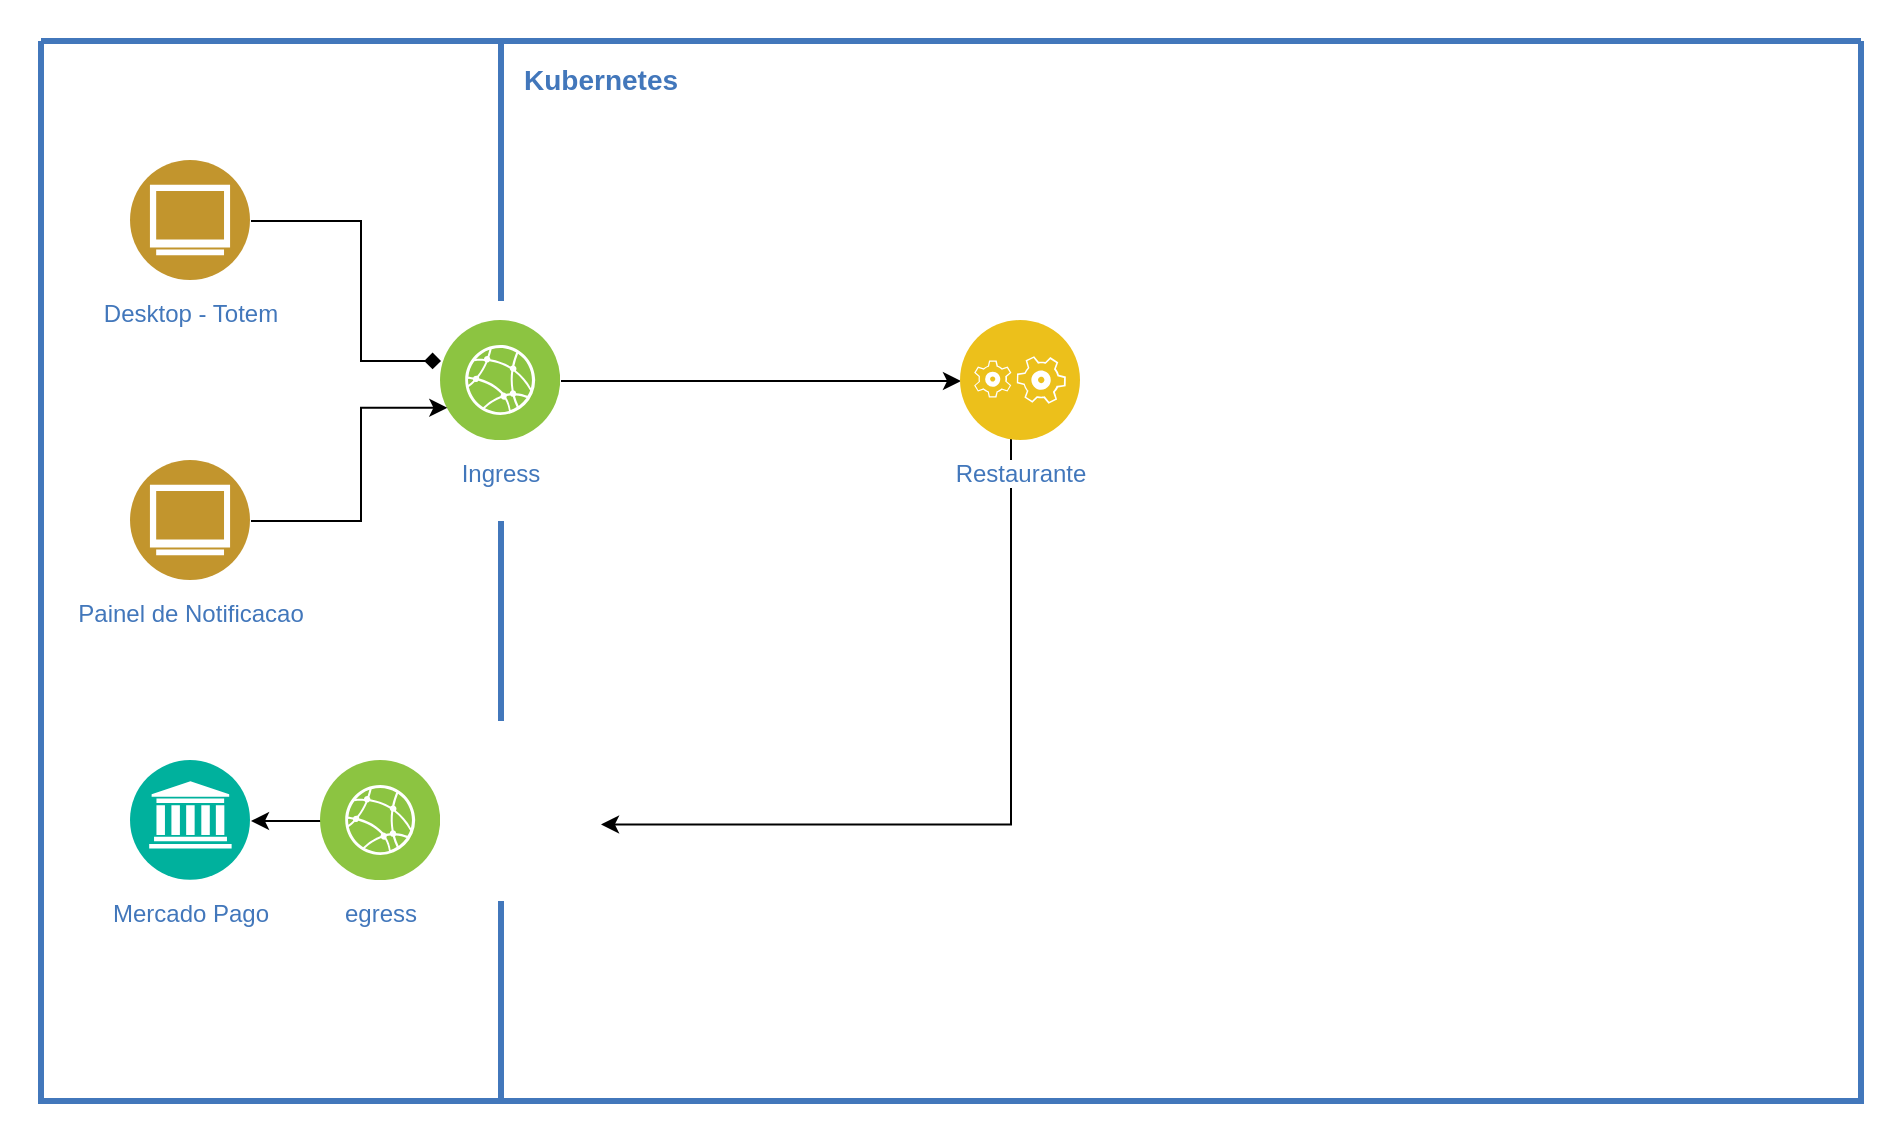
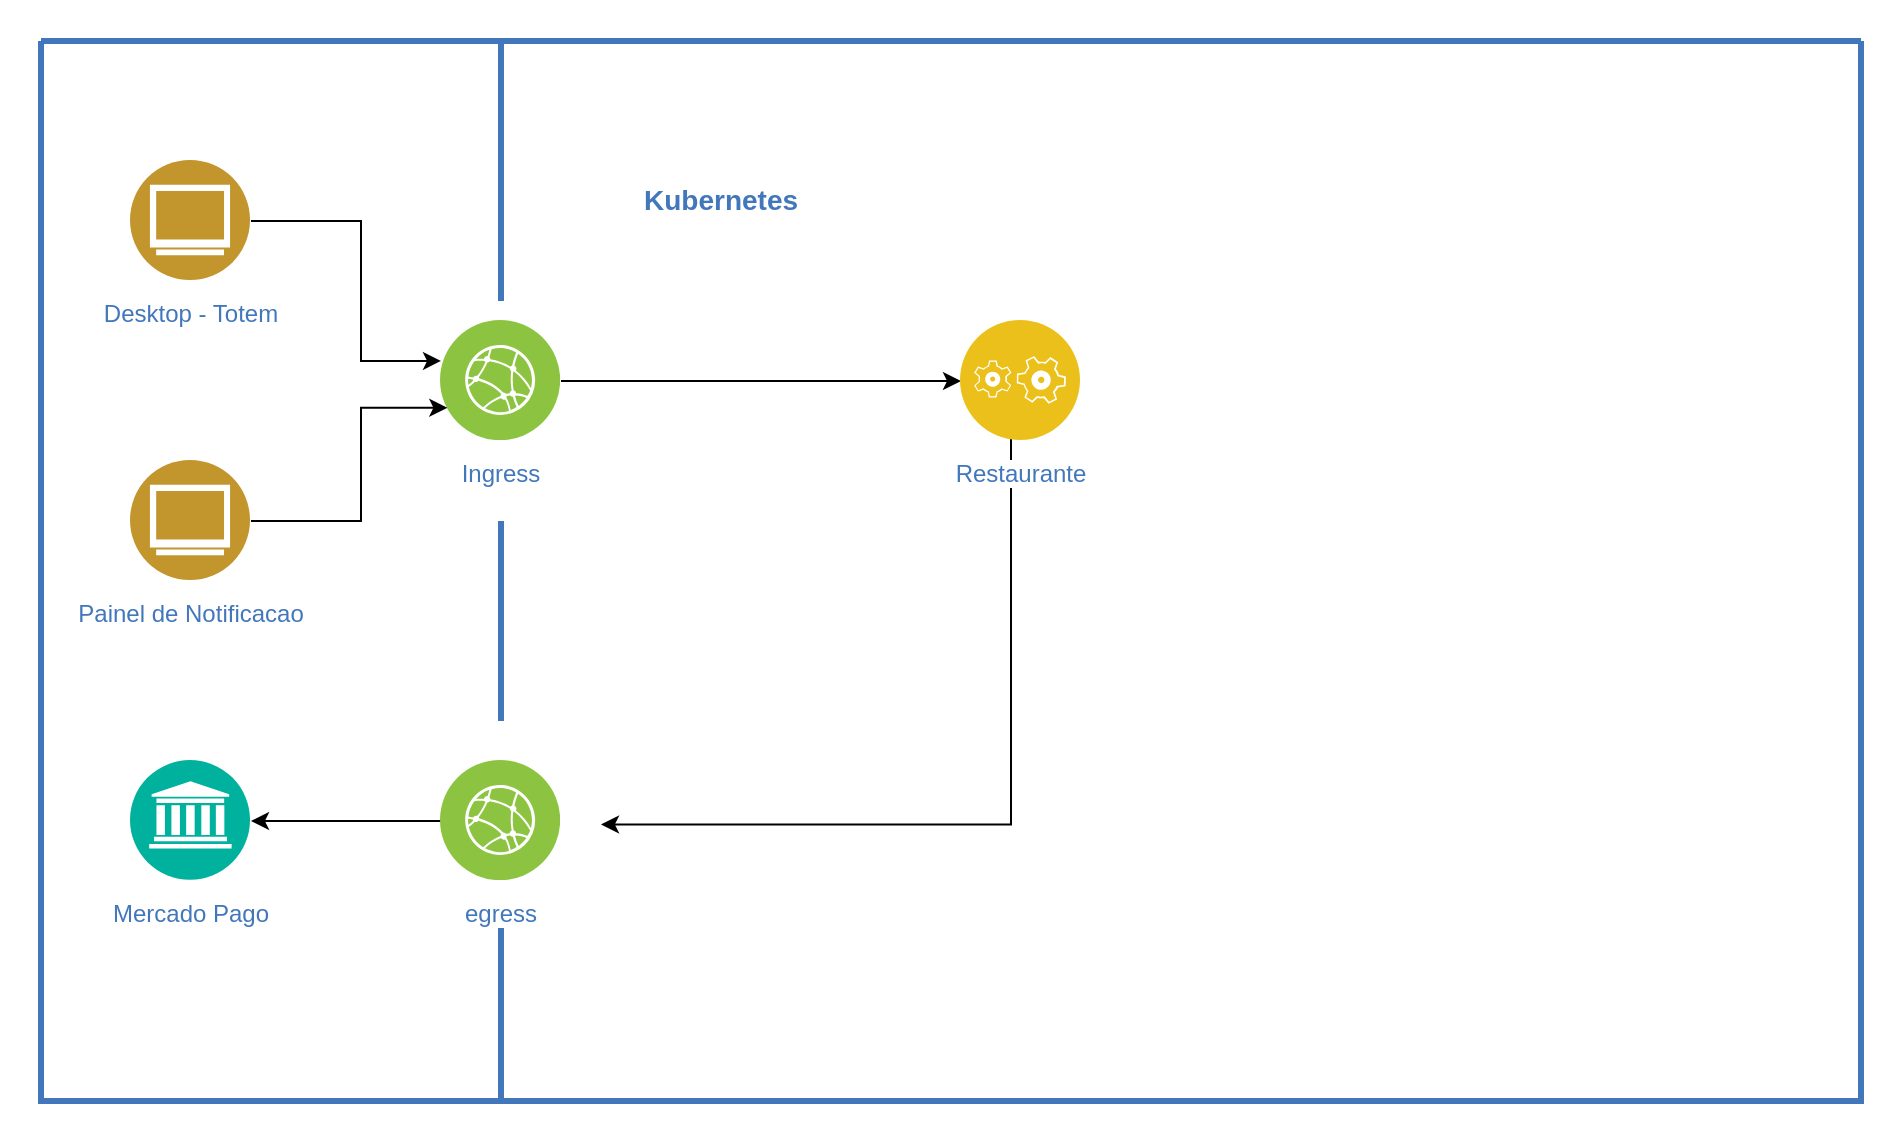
(661, 81) -> (781, 201)
(424, 361) -> (425, 361)
(381, 821) -> (501, 821)
